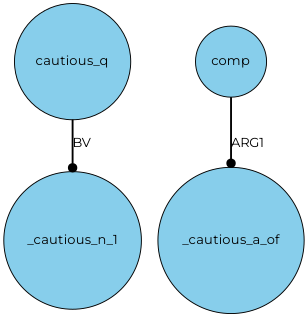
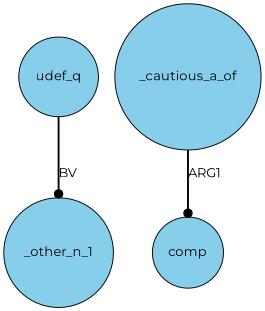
(73, 62) -> (59, 77)
(231, 128) -> (188, 180)
(73, 240) -> (59, 253)
